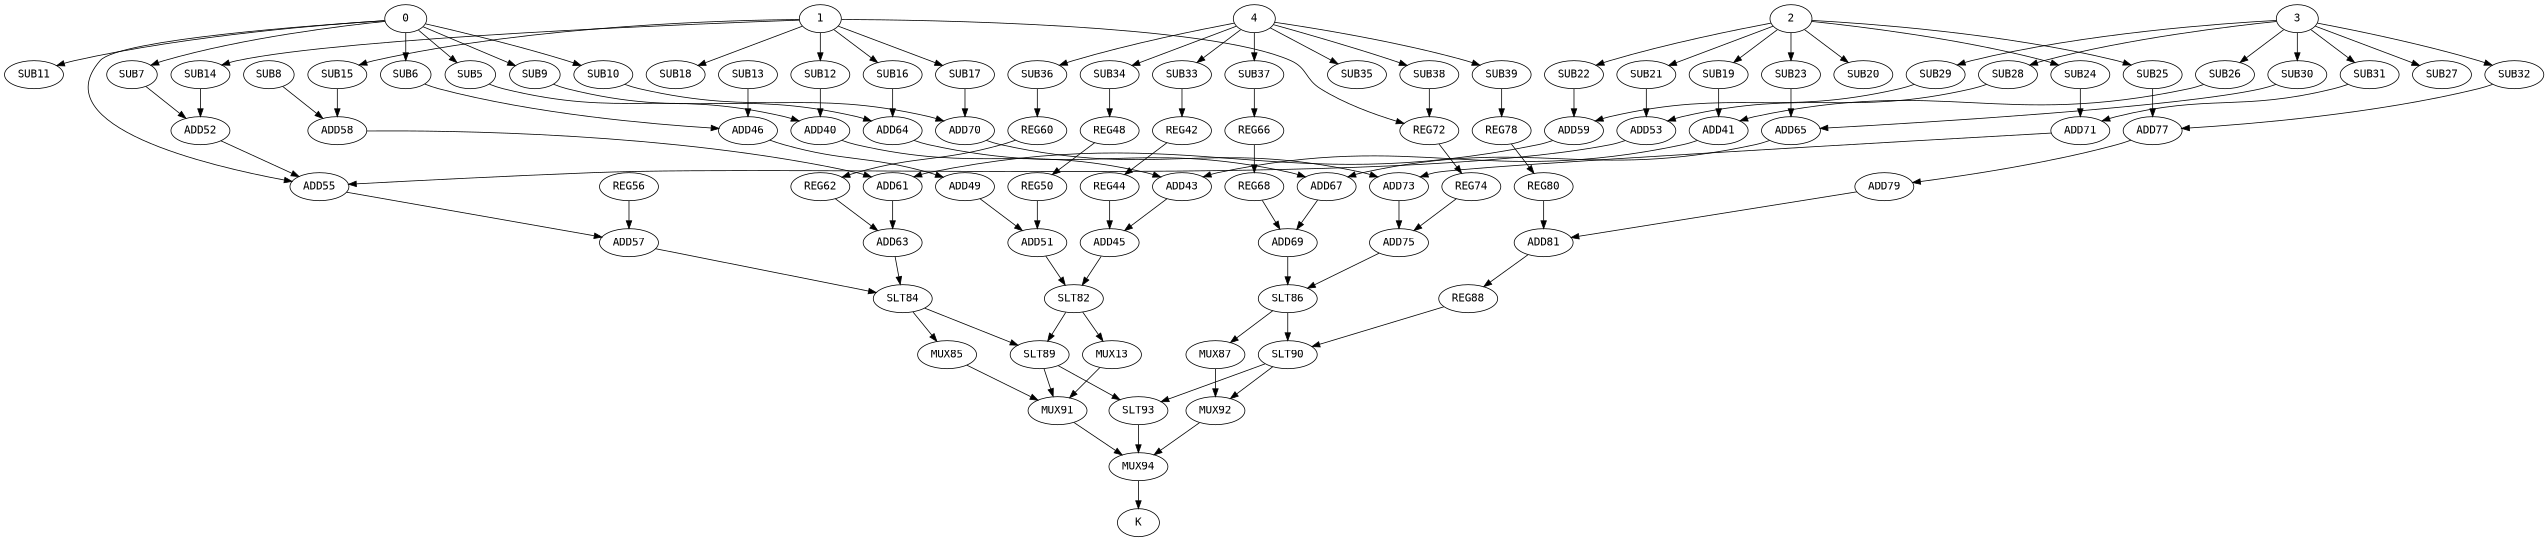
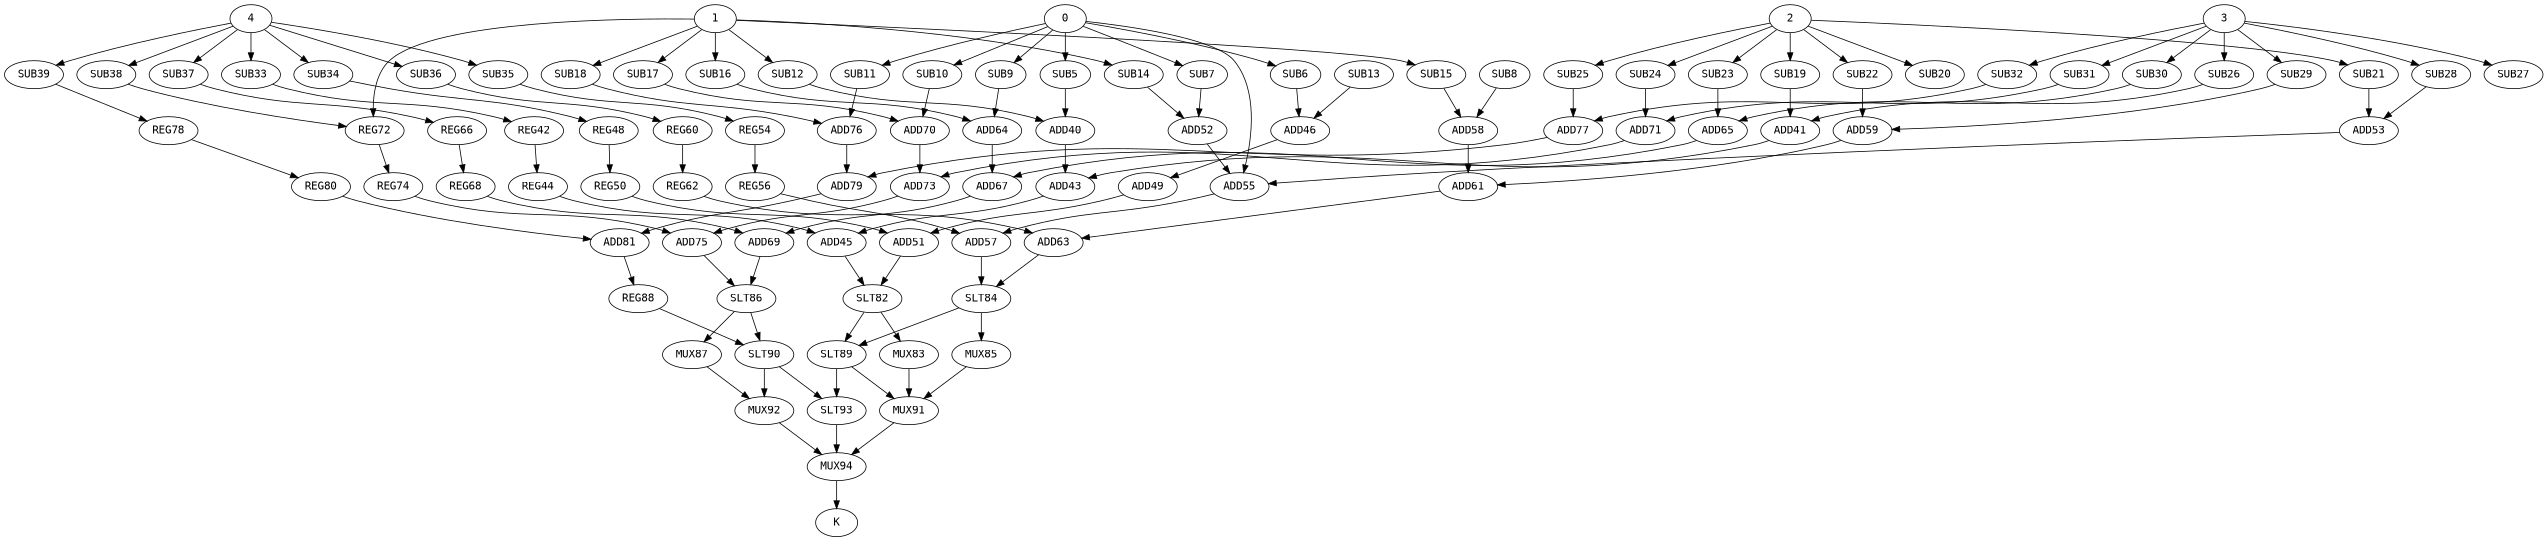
none -> (755, 131)
none -> (847, 131)
(1112, 355) -> (909, 355)
